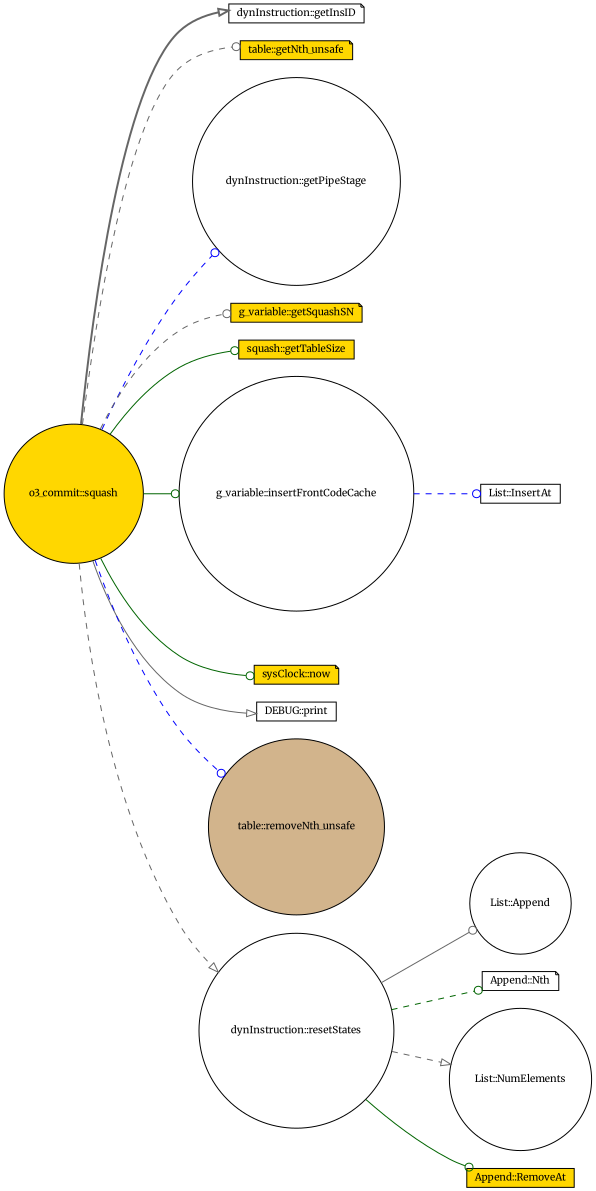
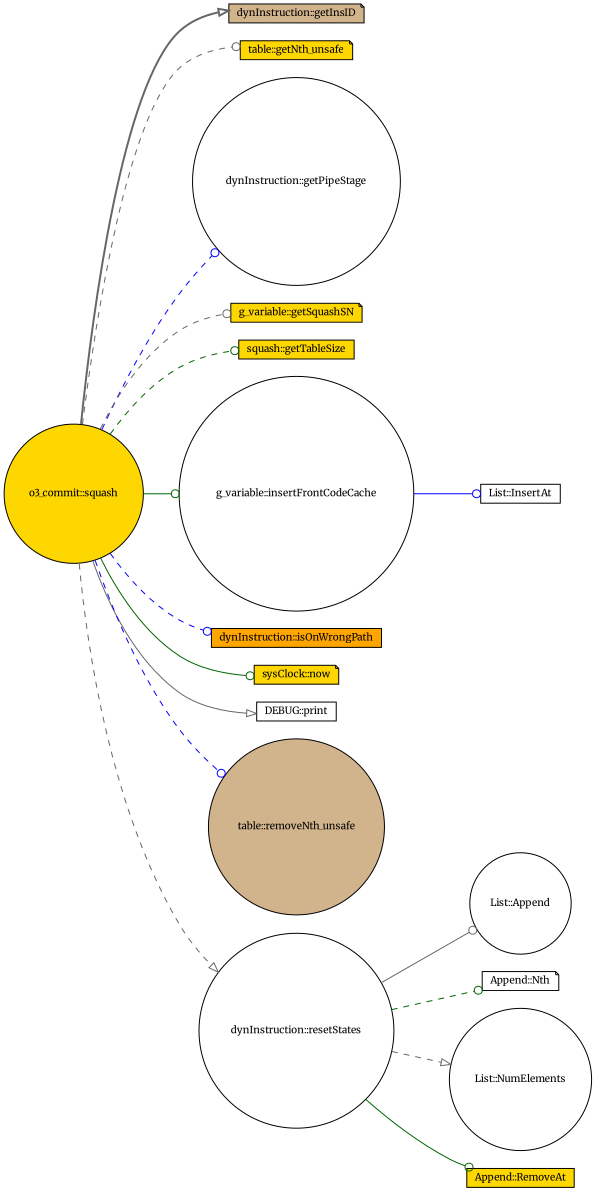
(296, 13) -> (296, 13)
(162, 379) -> (162, 379)
(443, 494) -> (443, 494)
none -> (296, 638)
